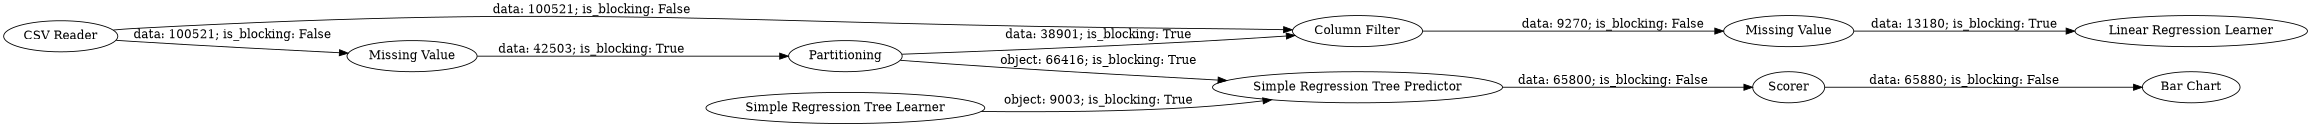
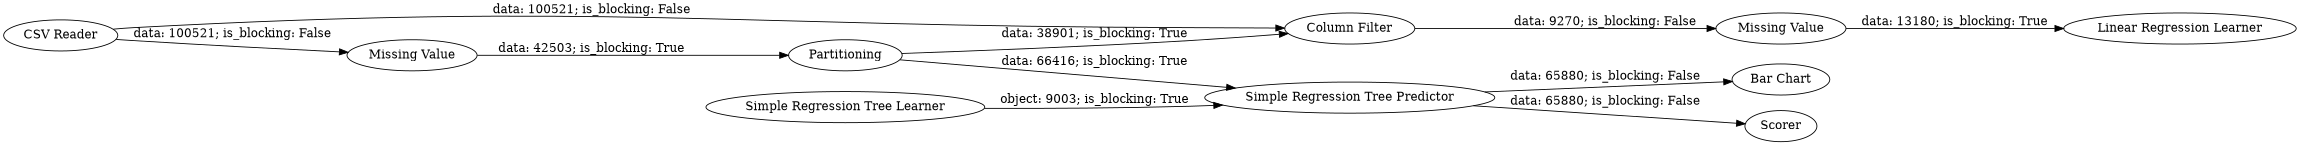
(1099, 61) -> (1095, 62)
(1613, 81) -> (1605, 102)
(1979, 87) -> (1604, 87)
